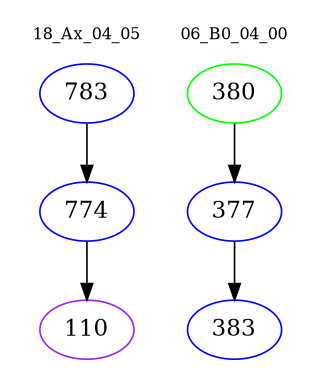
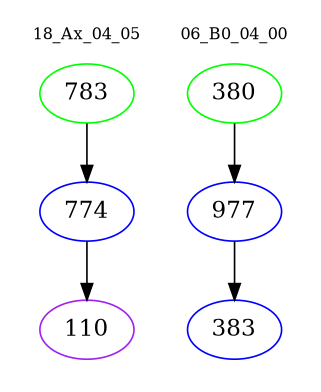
(87, 93) -> (87, 93)
(235, 212) -> (235, 212)
